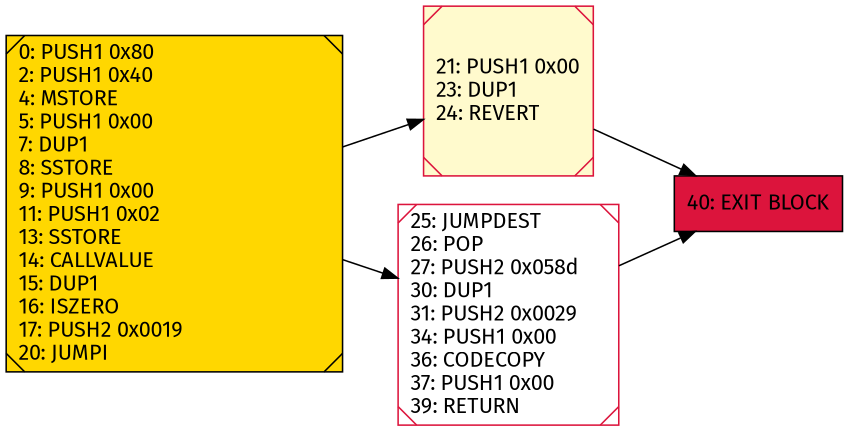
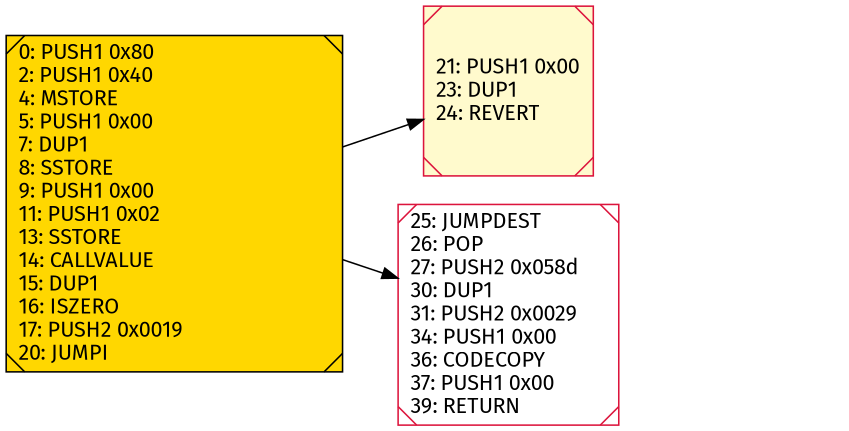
(758, 204) -> none
